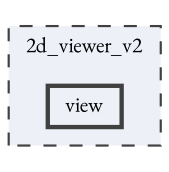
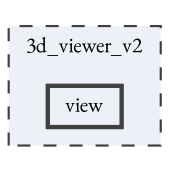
(85, 47) -> (85, 47)
